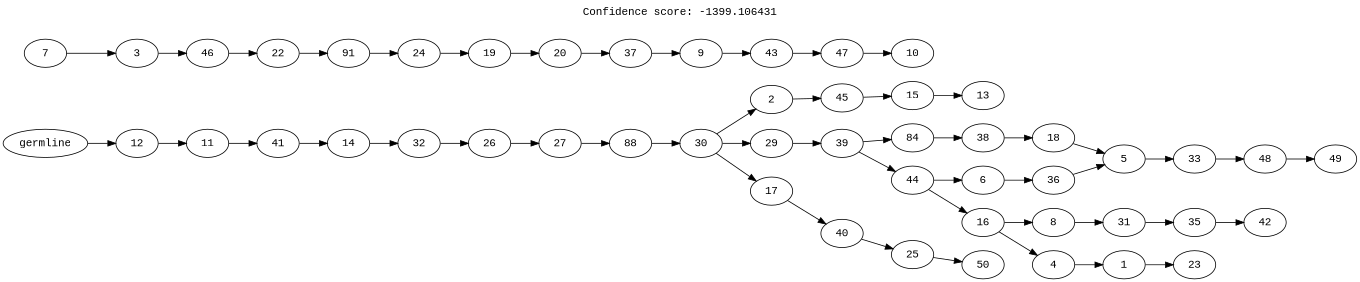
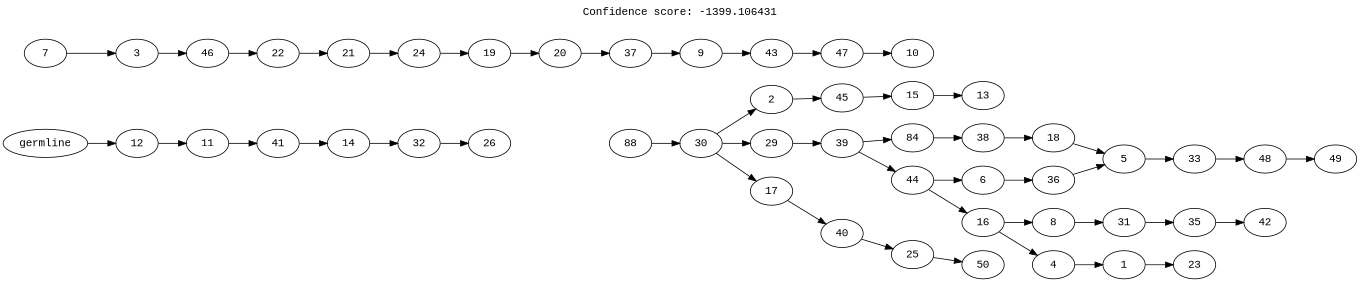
(349, 53) -> (349, 53)
(560, 143) -> none
